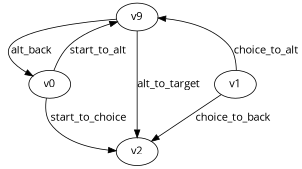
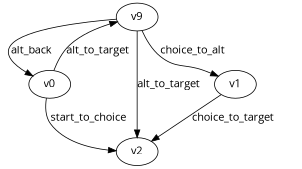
(212, 32) -> (170, 62)
(98, 51) -> (98, 51)
(233, 118) -> (233, 118)
